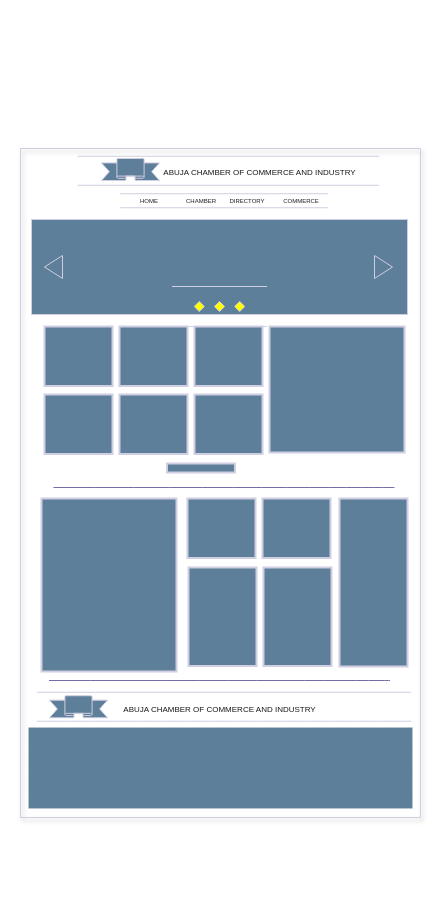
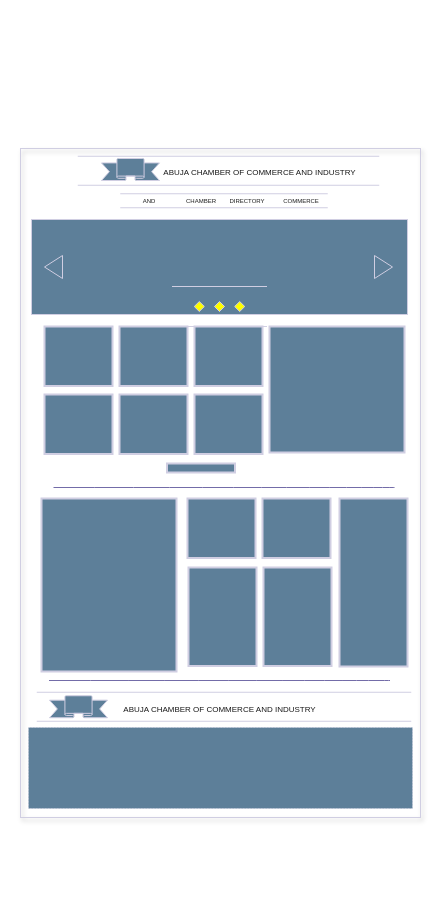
(150, 198) -> (150, 198)
